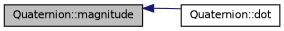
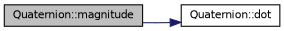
(167, 8) -> (156, 23)
